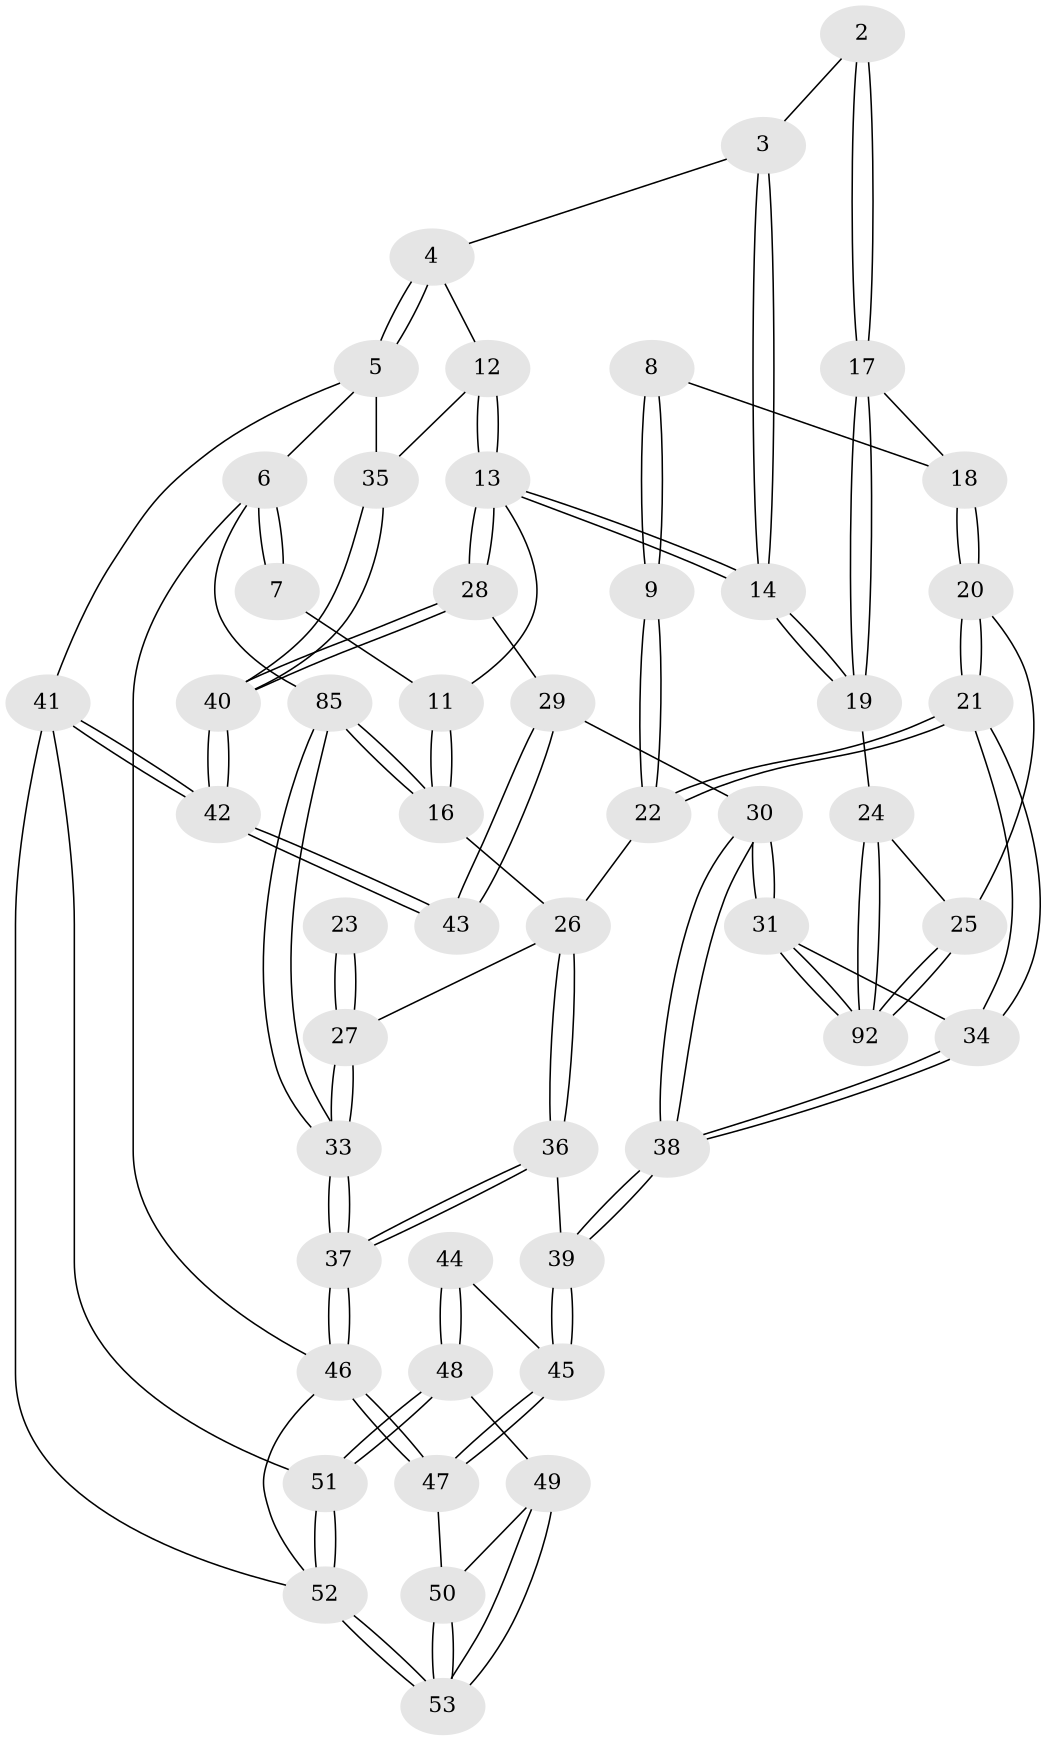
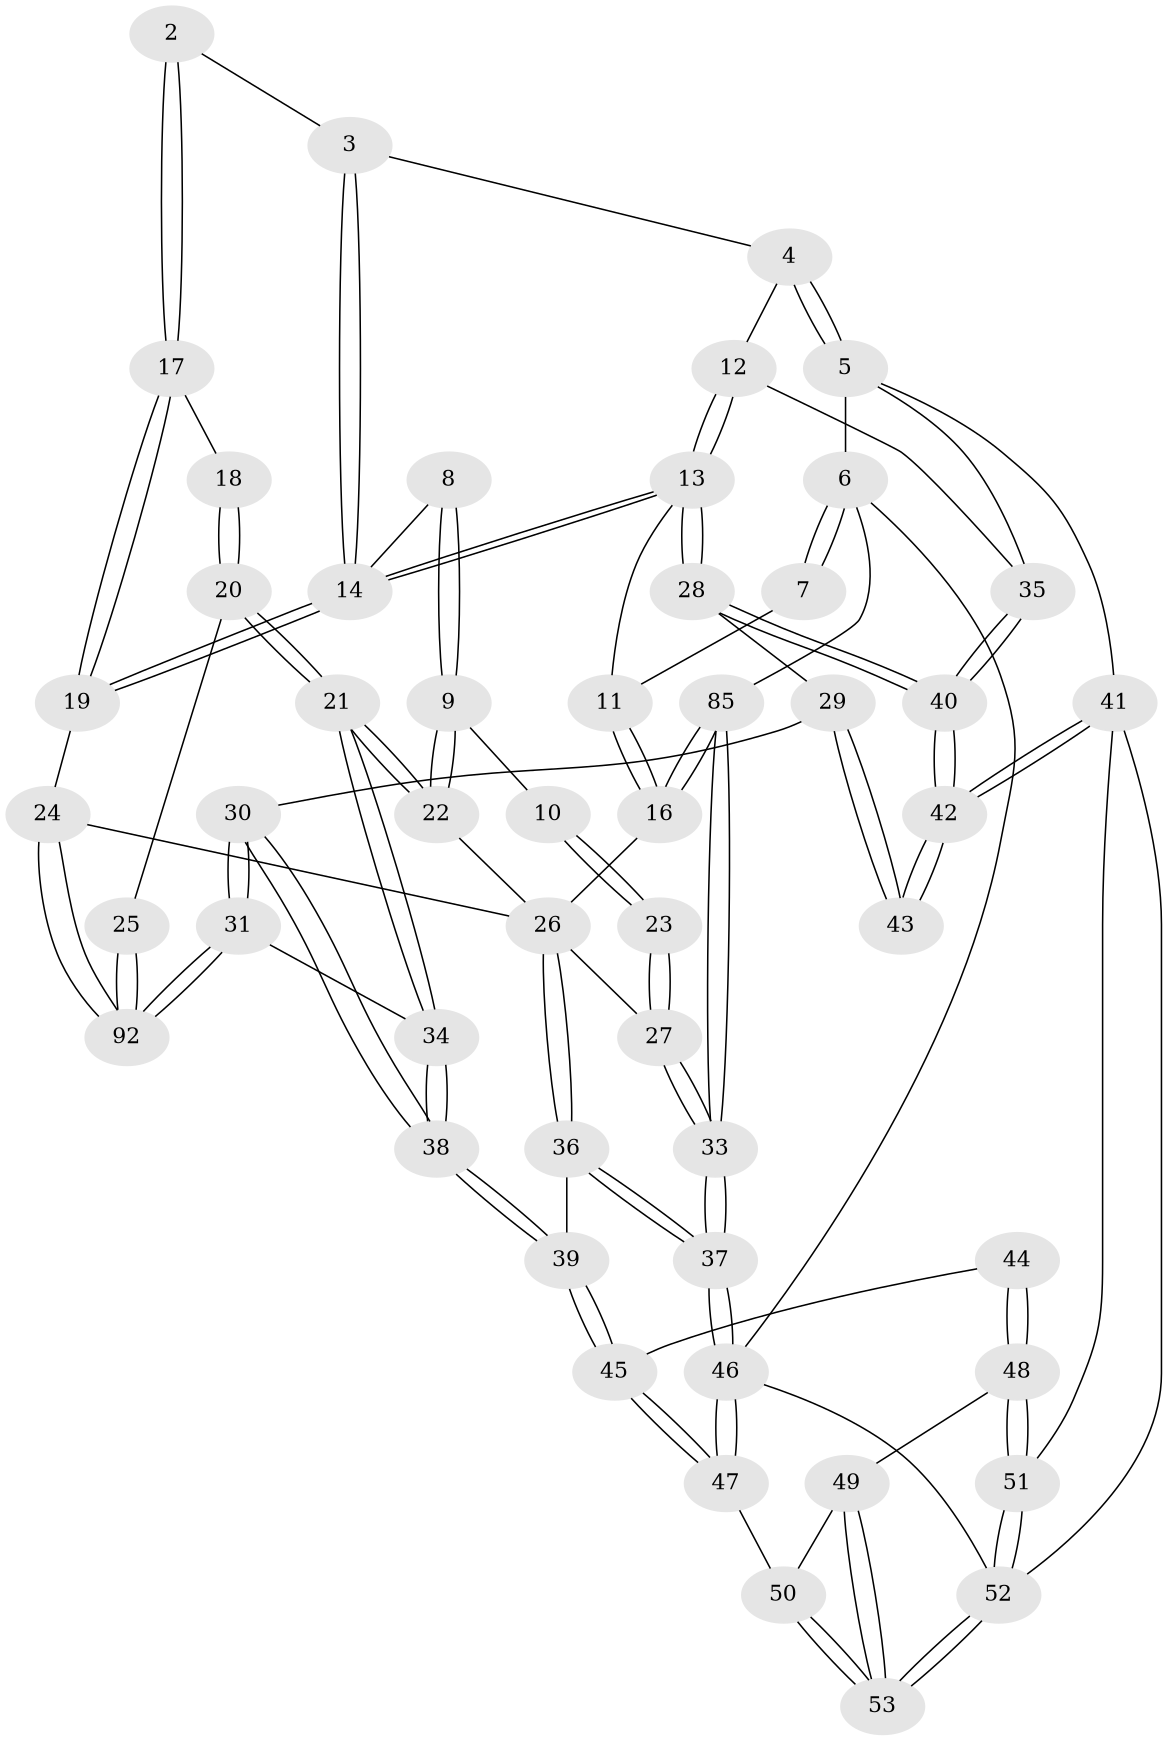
(808, 424) -> (400, 536)
none -> (548, 815)
(918, 870) -> (309, 873)
